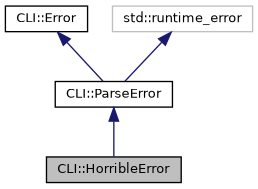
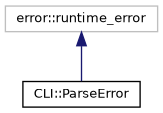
(46, 19) -> none
(183, 19) -> (82, 19)
(114, 170) -> none
